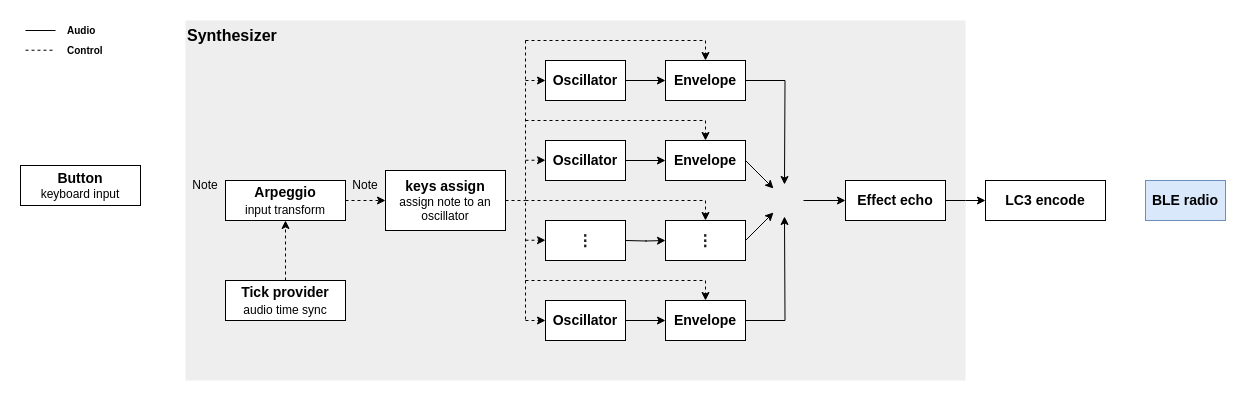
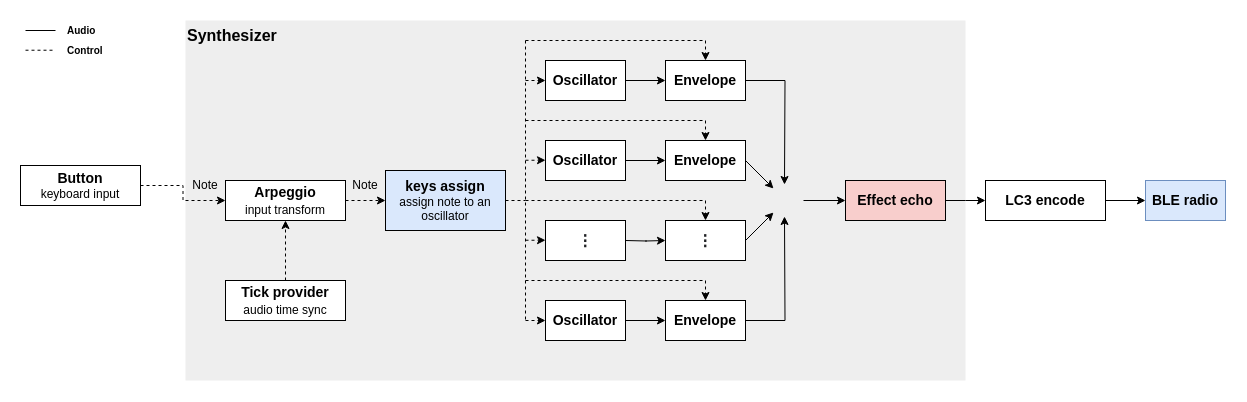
none -> (183, 190)
(446, 201) -> (446, 201)
(896, 201) -> (896, 201)
none -> (1122, 201)
